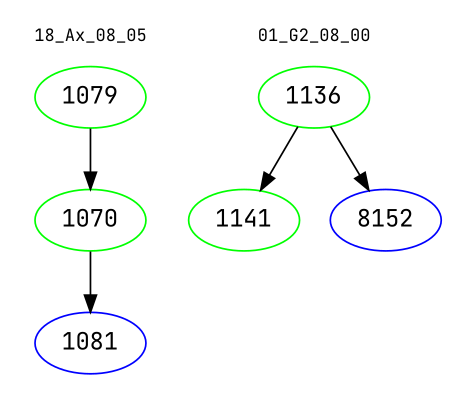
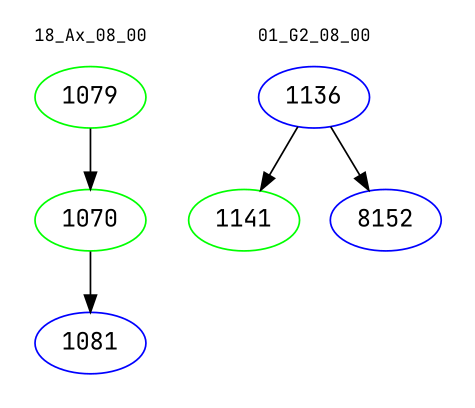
(91, 37) -> (91, 37)
(314, 97) -> (314, 97)
